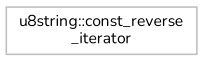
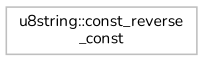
(102, 31) -> (102, 31)
